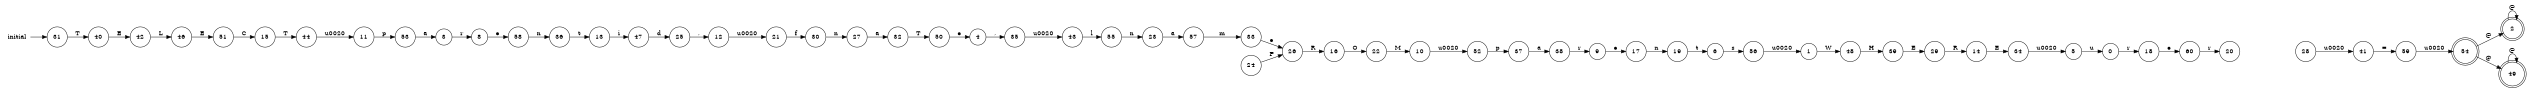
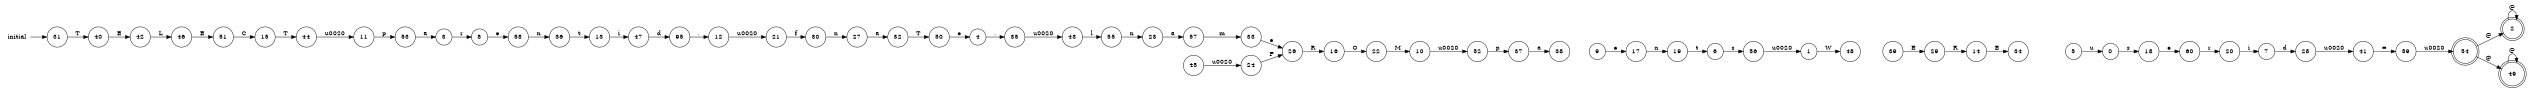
(680, 37) -> (680, 37)
(2129, 48) -> (2129, 48)
(1577, 51) -> none
(1869, 51) -> none
(2045, 51) -> none
none -> (2267, 51)
none -> (1194, 65)
